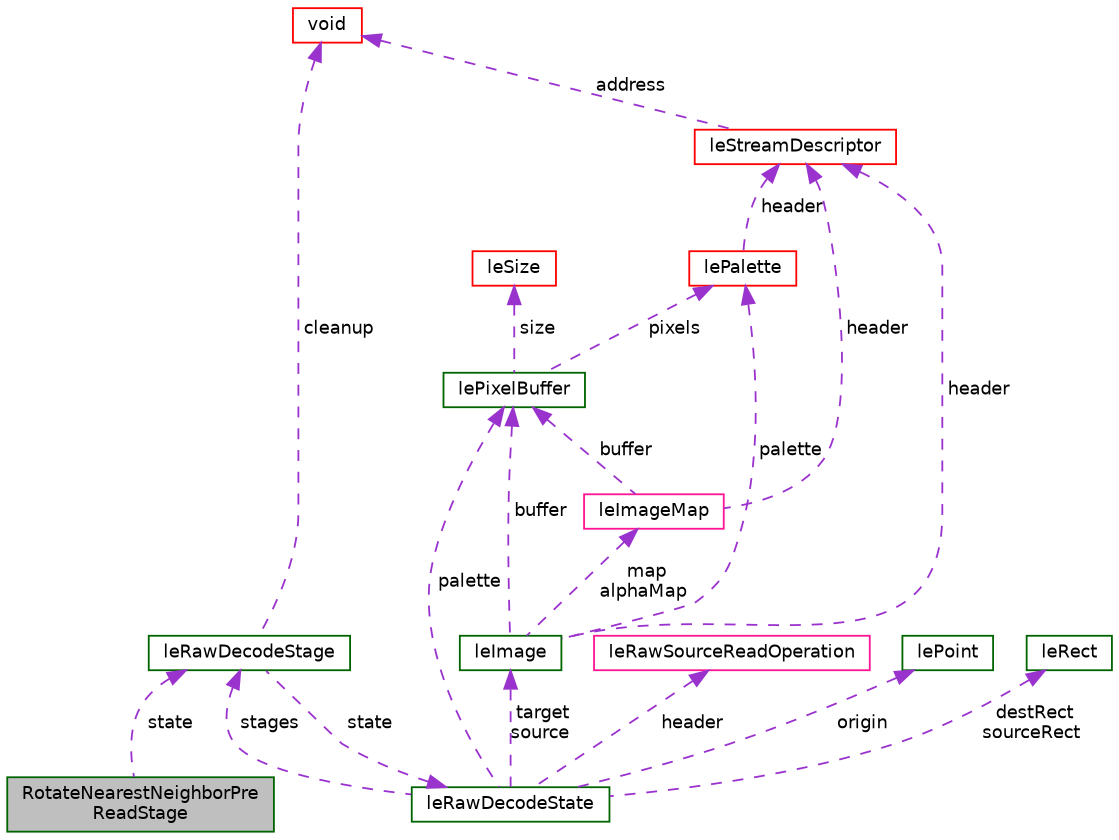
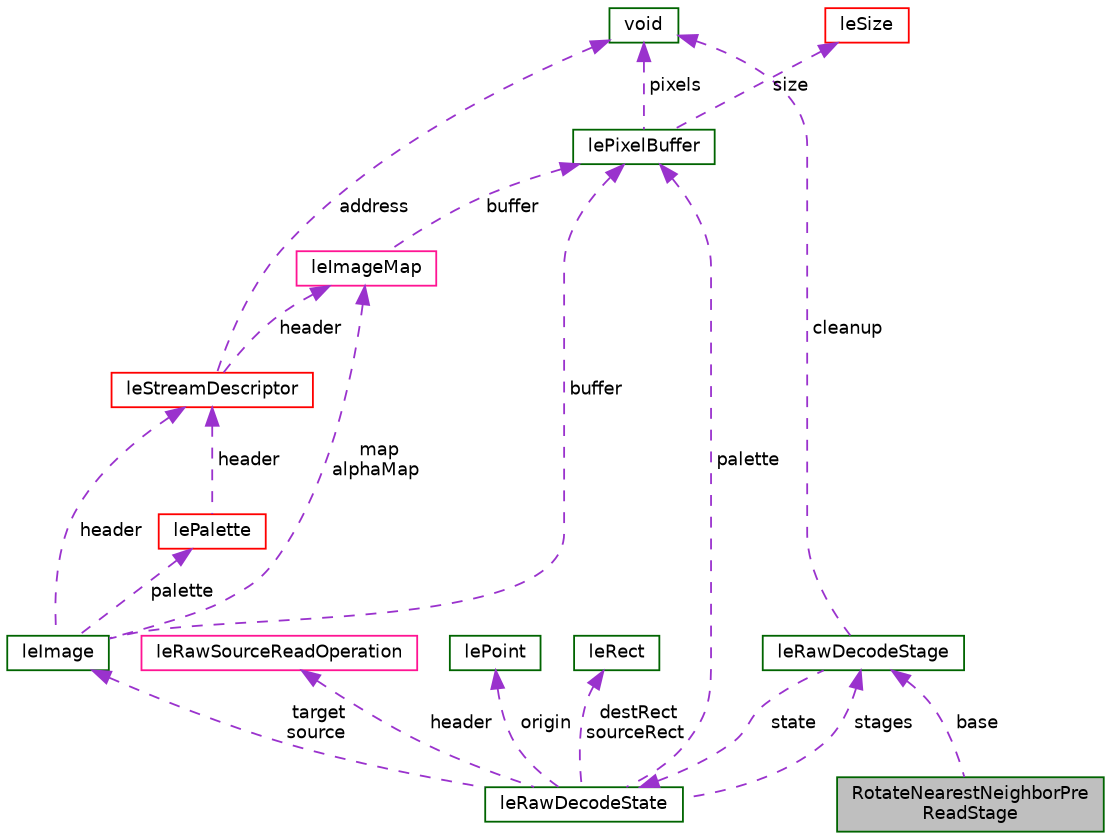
(327, 25) -> (644, 25)
(620, 333) -> (644, 96)
(842, 377) -> (264, 328)
(168, 724) -> (975, 724)
